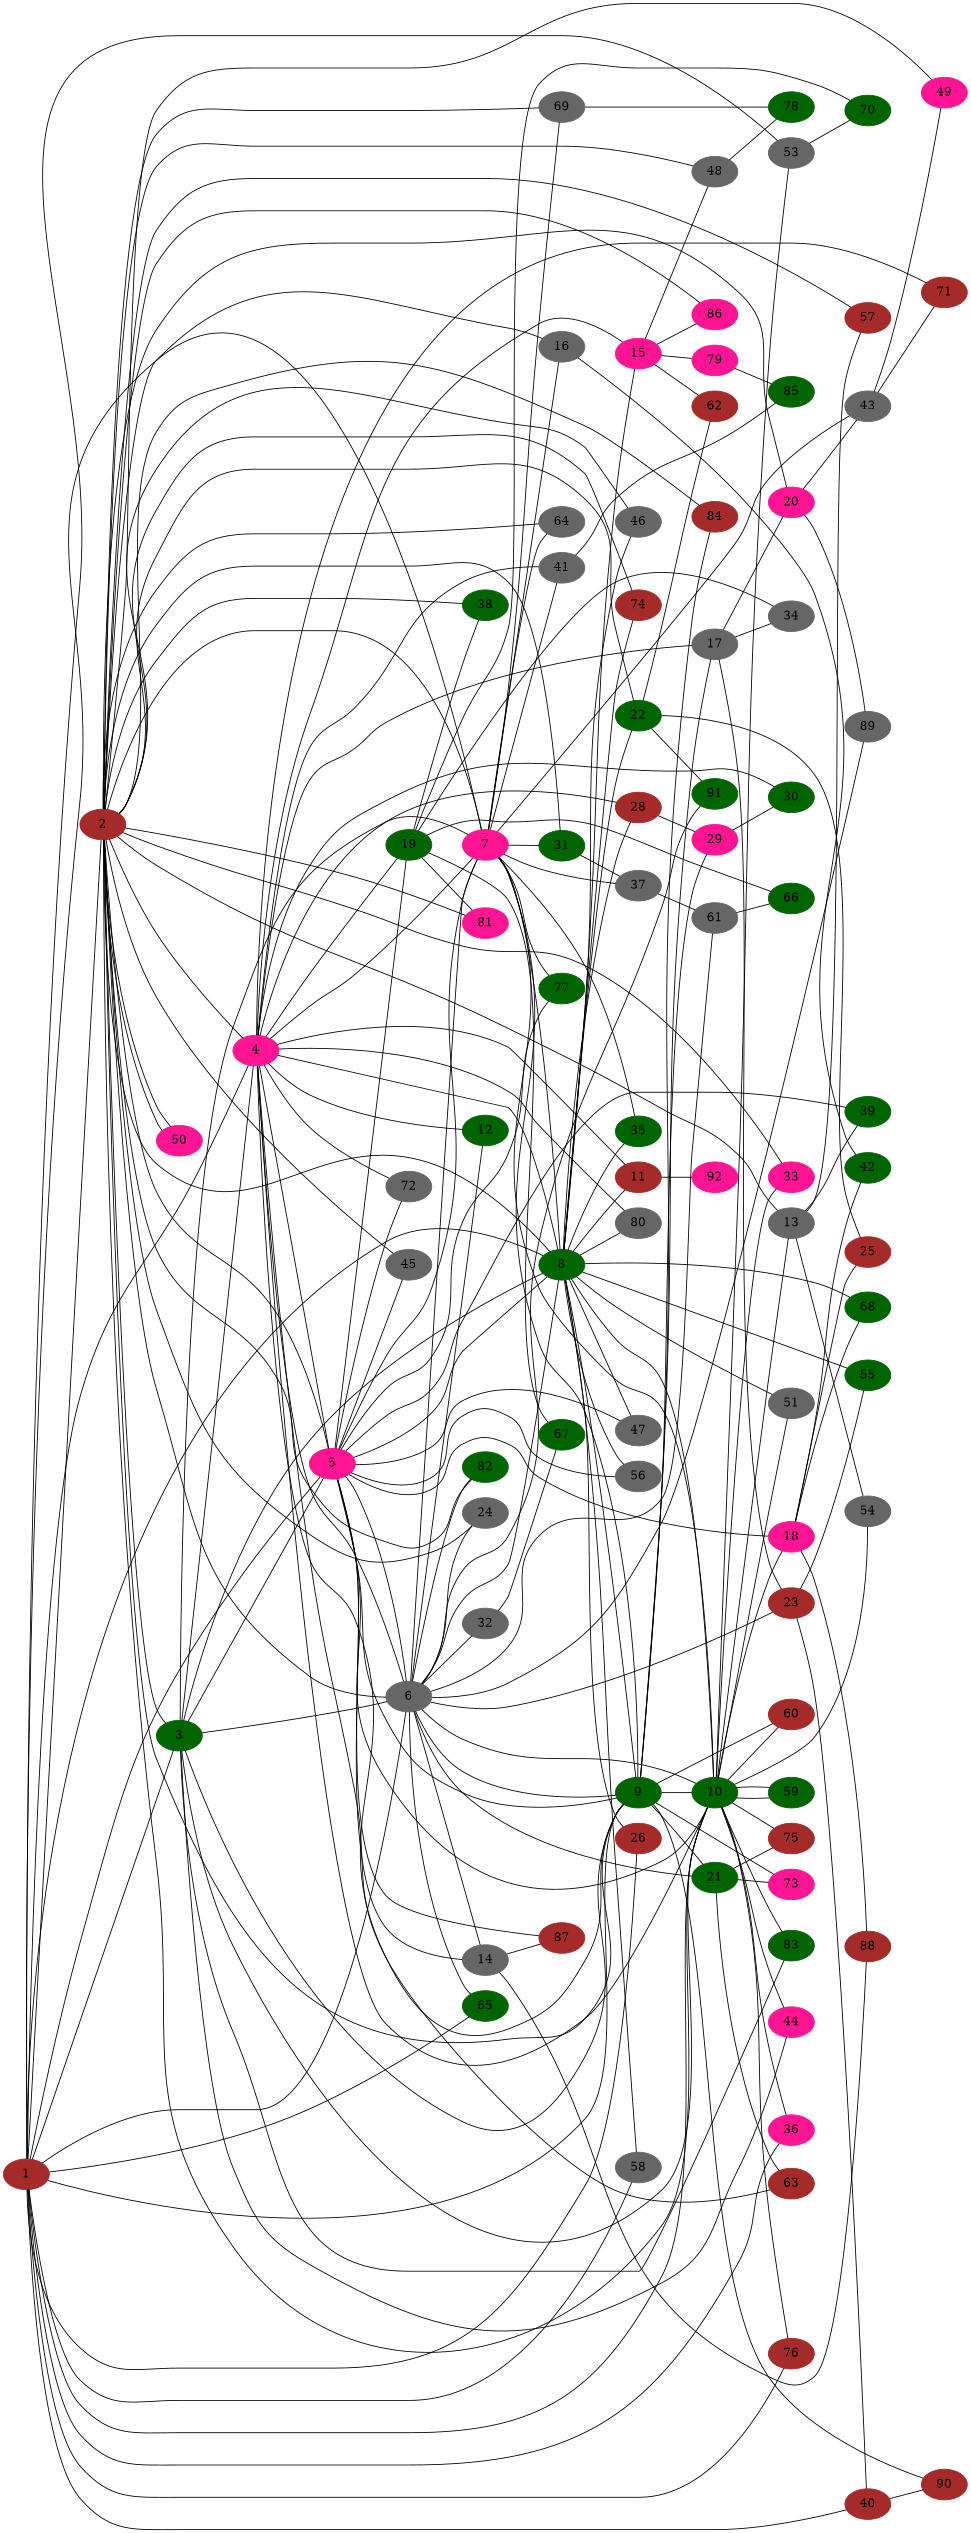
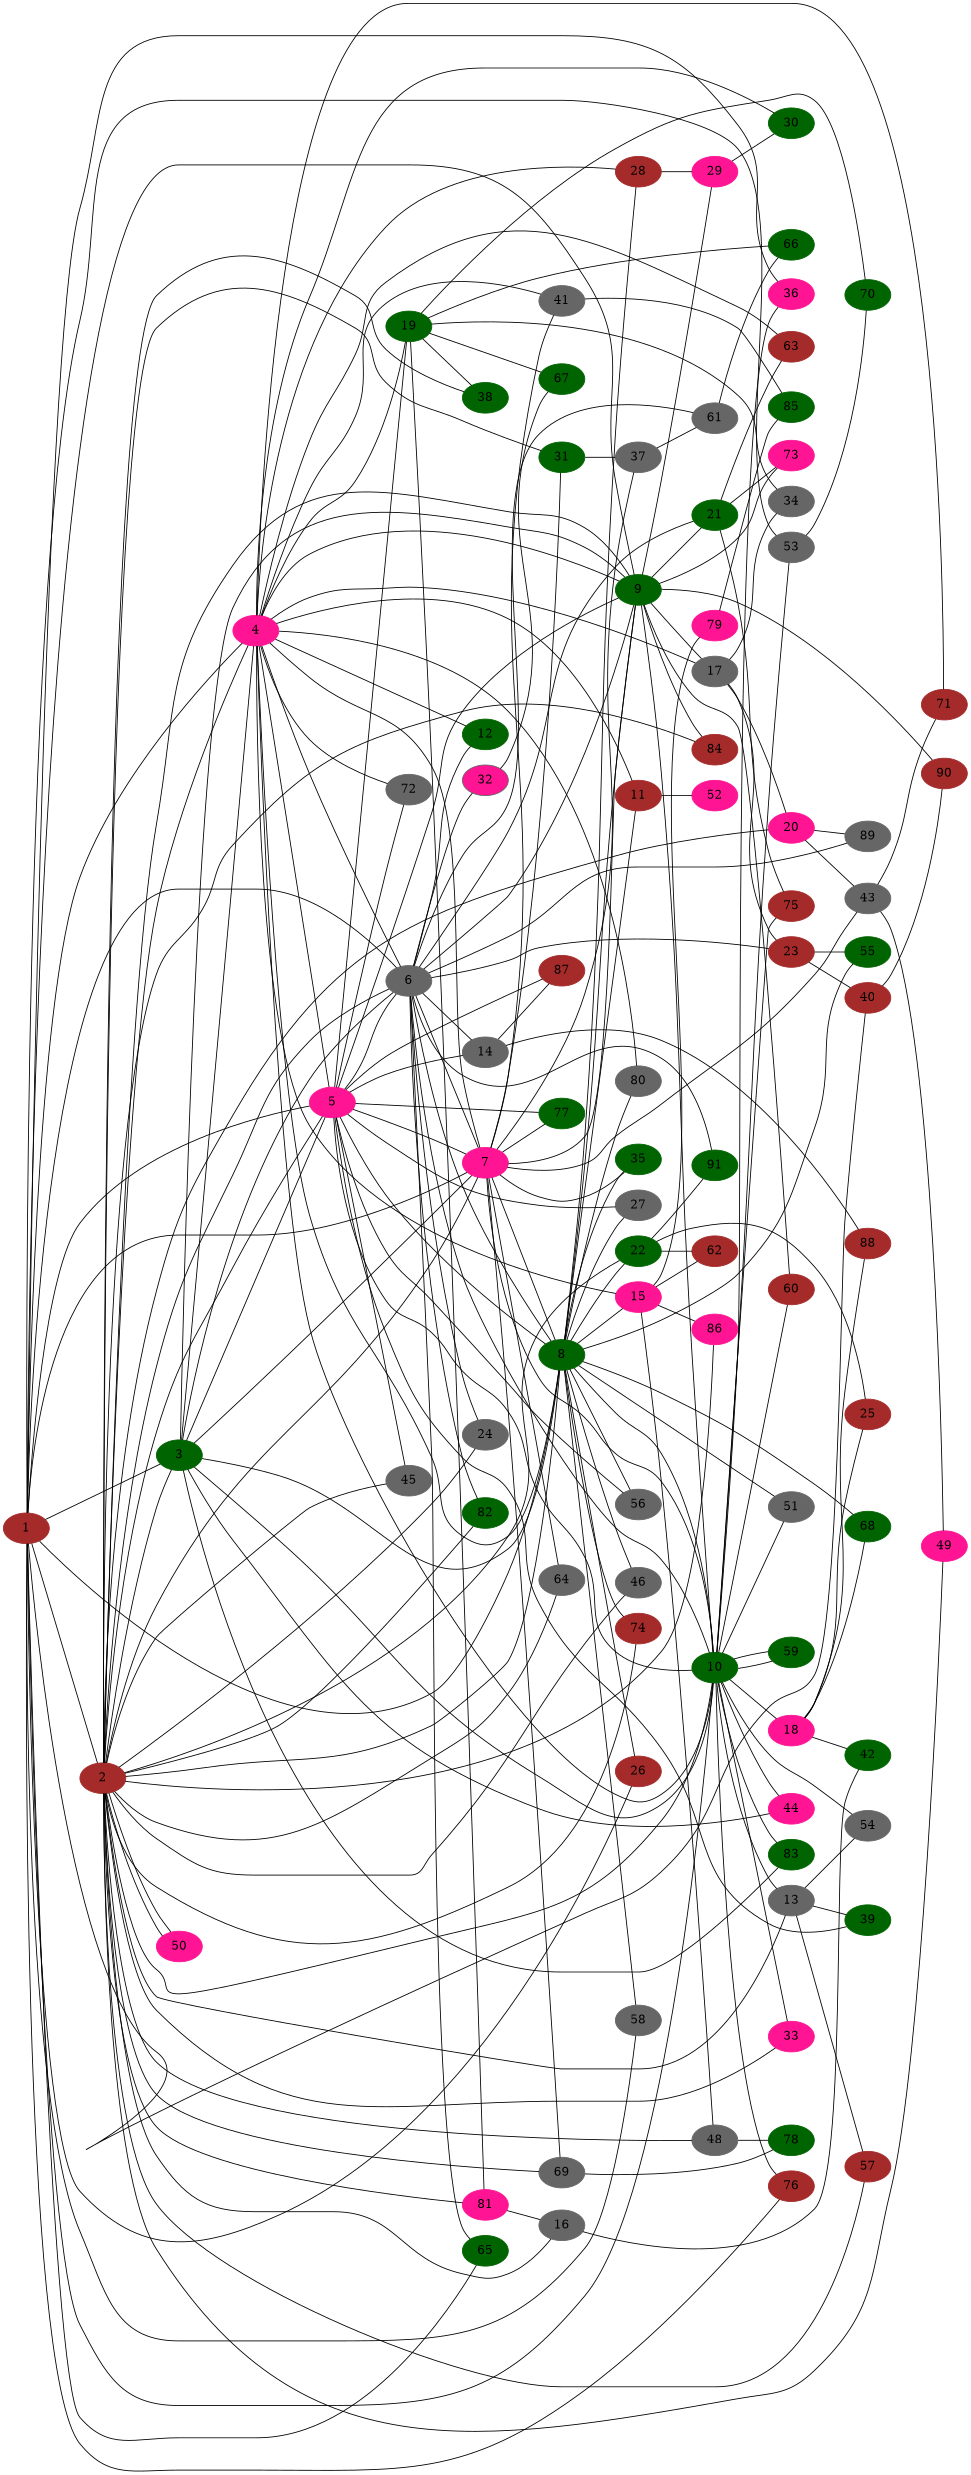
(531, 549) -> (524, 2215)
(715, 1177) -> (715, 796)
(638, 1431) -> (638, 1205)
(539, 1477) -> none
(485, 1624) -> (485, 780)
